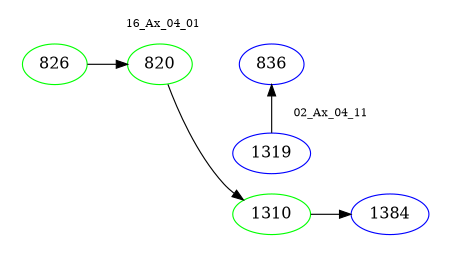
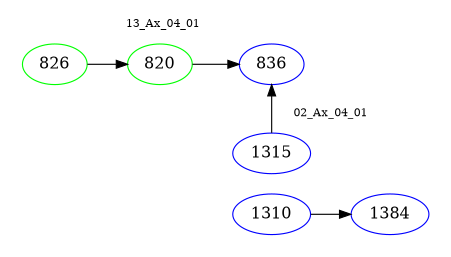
(163, 24) -> (163, 24)
(331, 113) -> (331, 113)
(195, 143) -> (210, 64)
(272, 153) -> (272, 153)
(272, 214) -> (272, 214)
